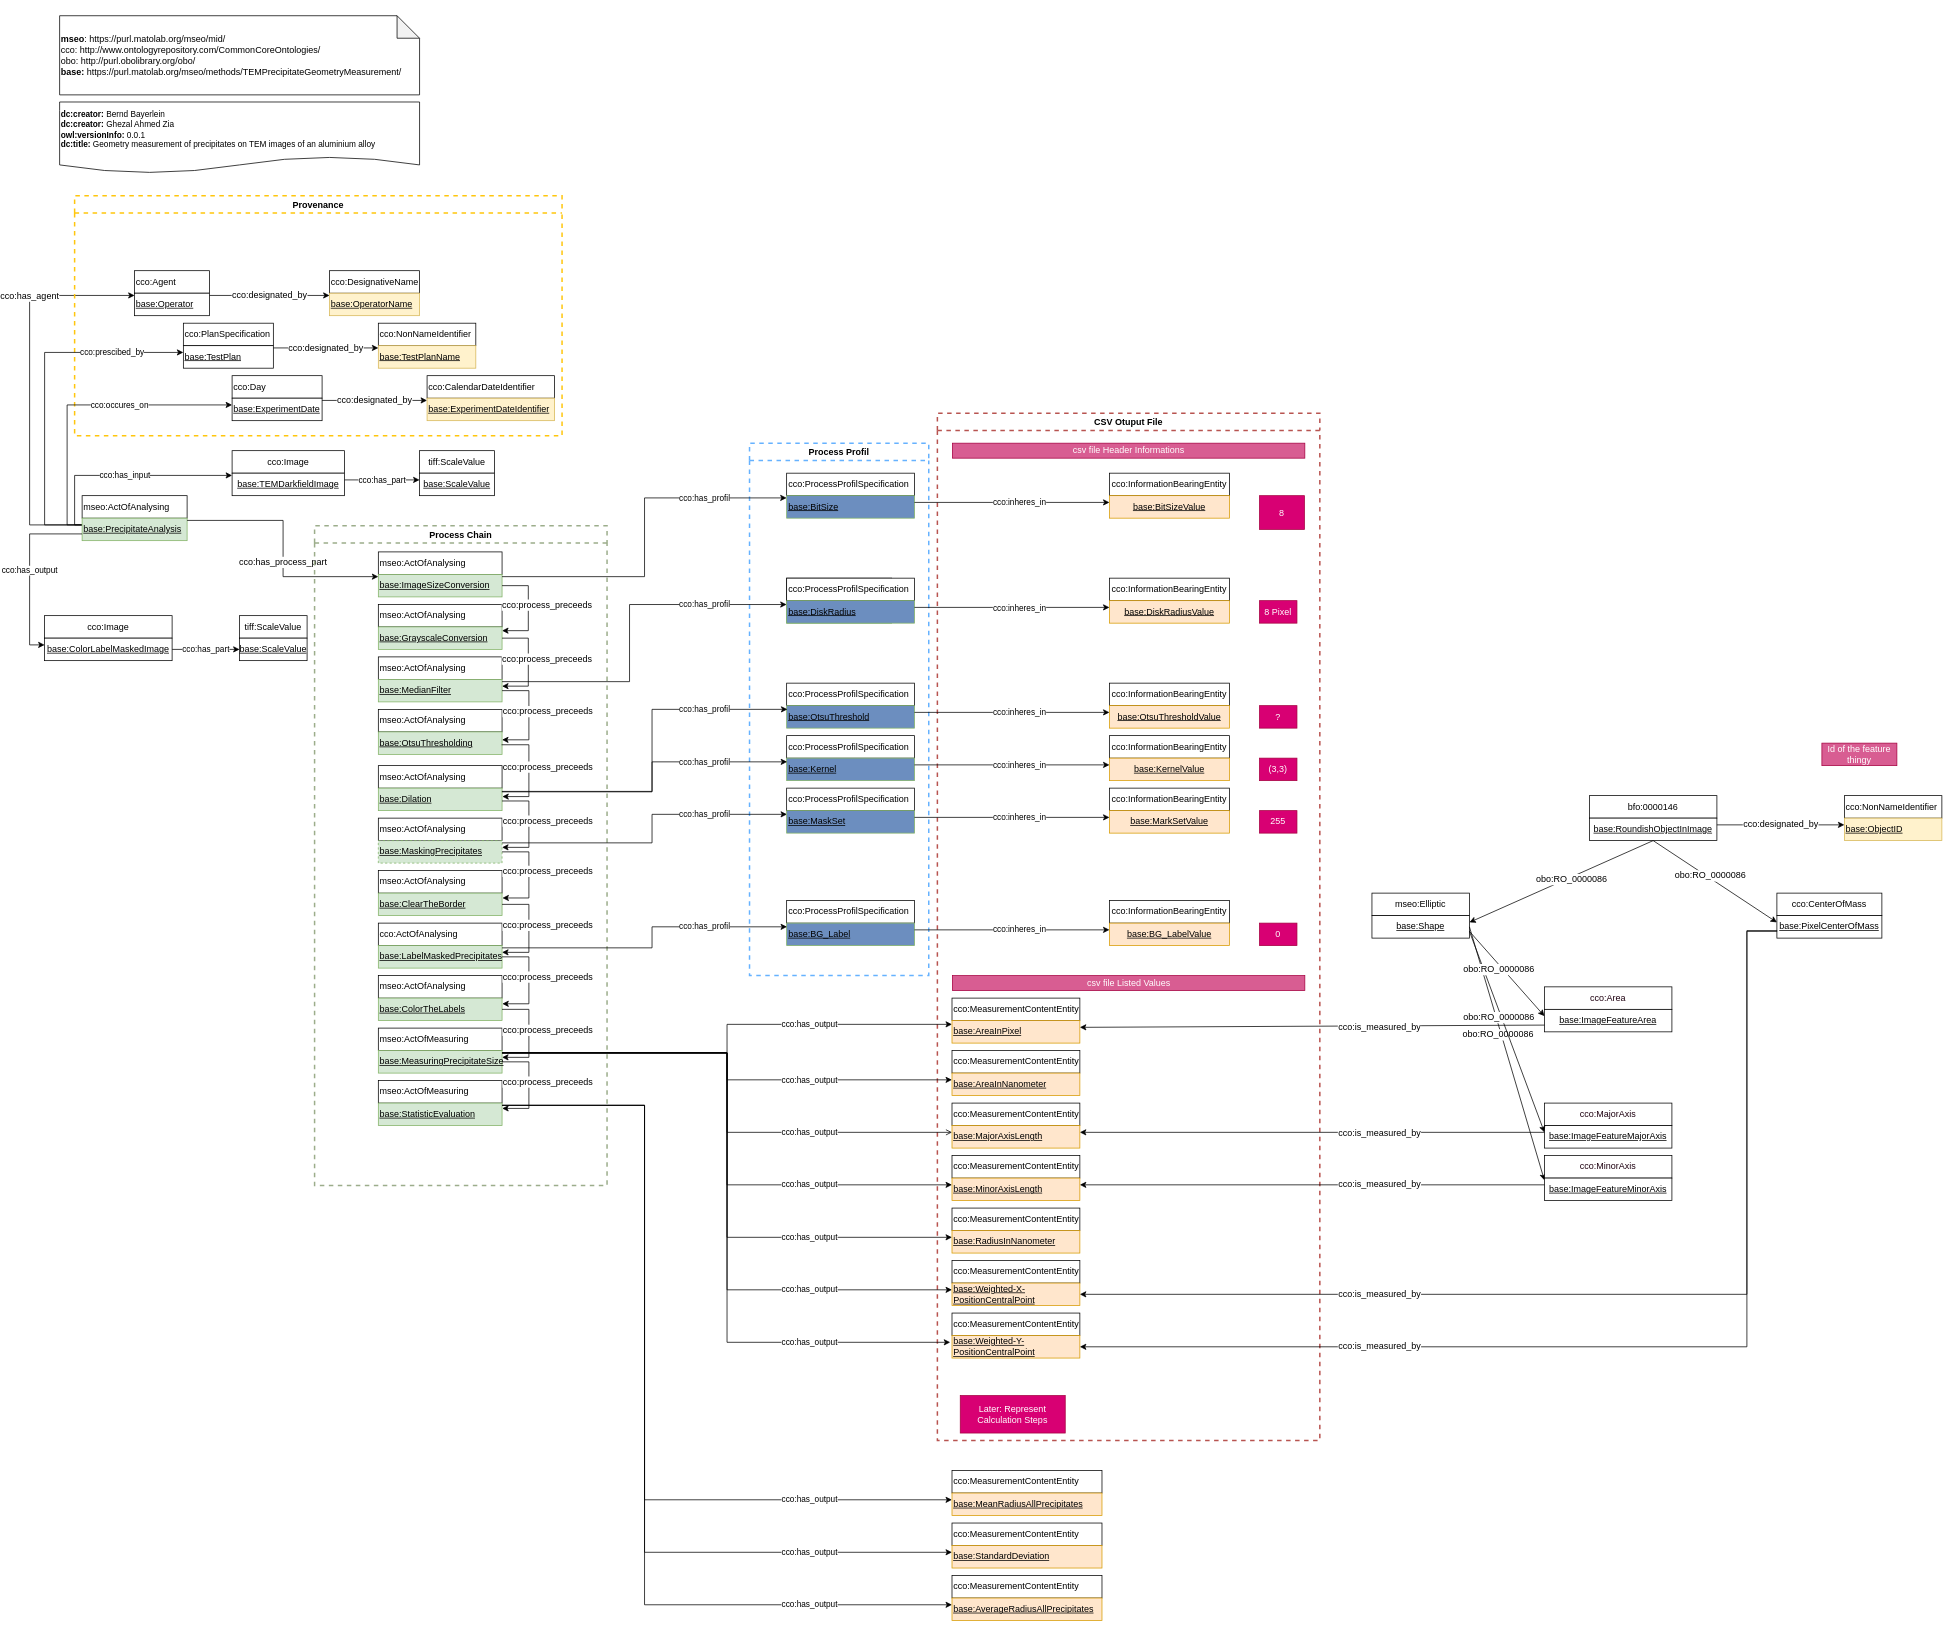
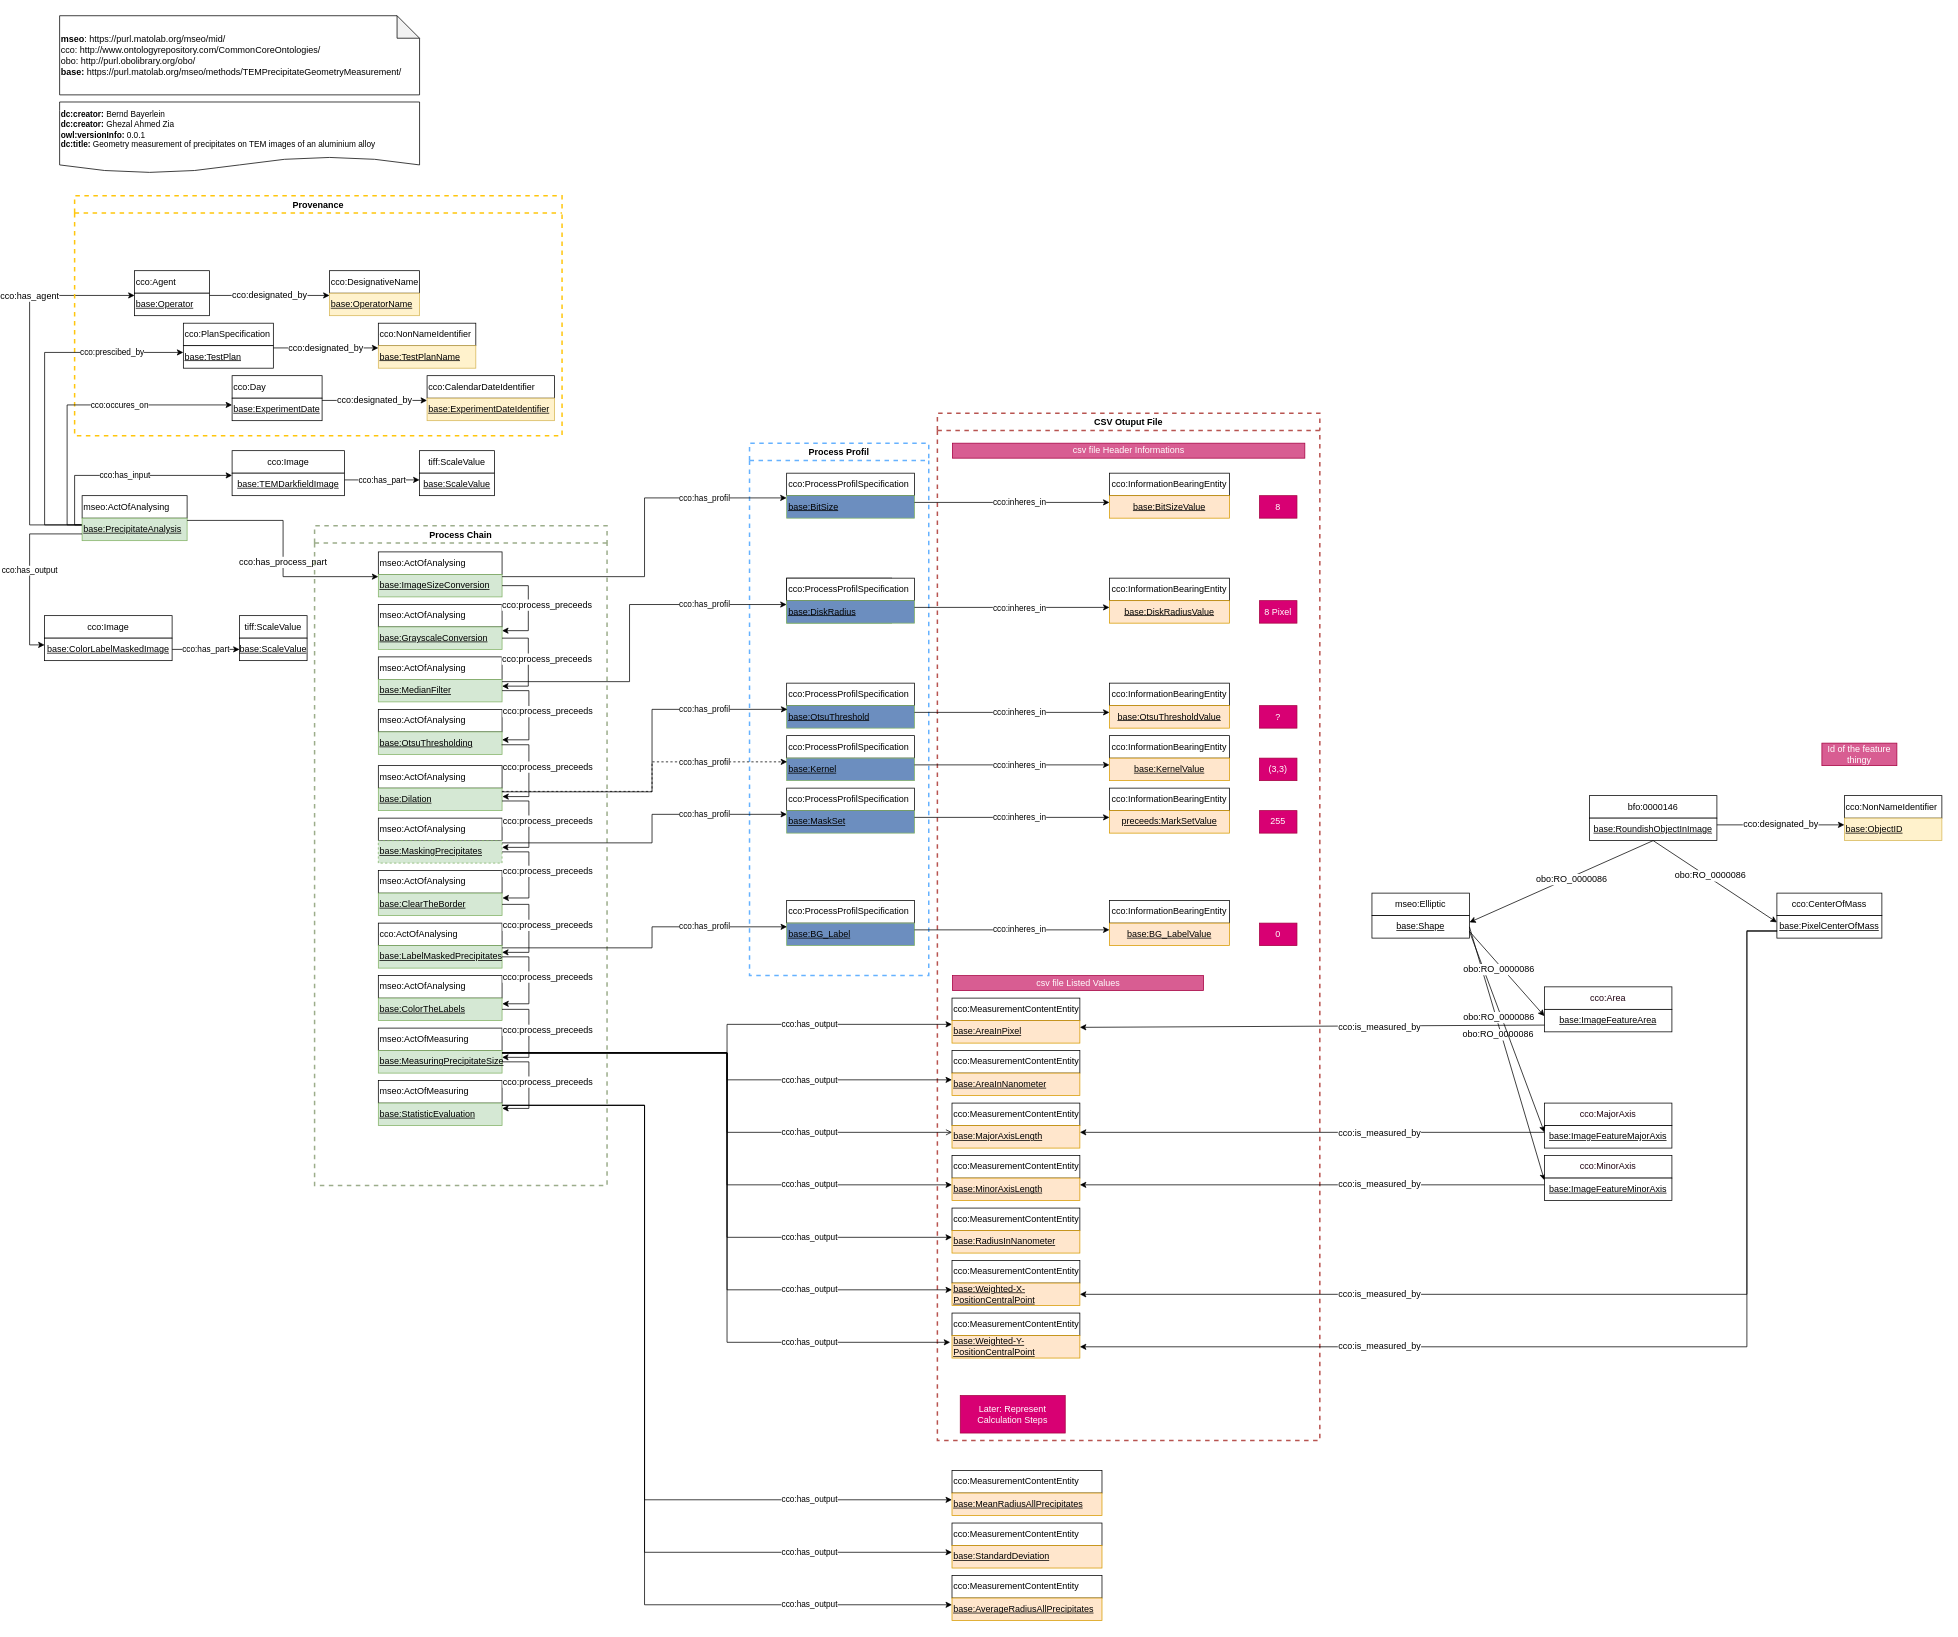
(1282, 512) -> (1278, 507)
(755, 762) -> (755, 762)
(1170, 822) -> (1170, 822)
(1129, 983) -> (1078, 983)
